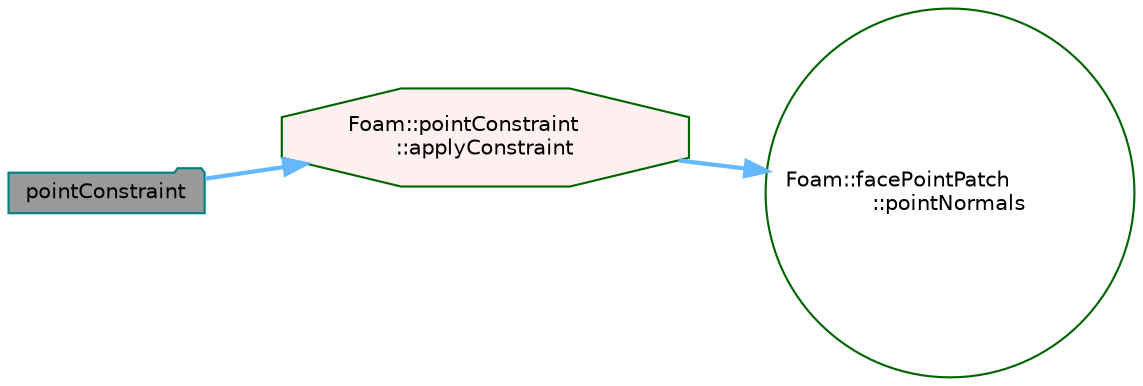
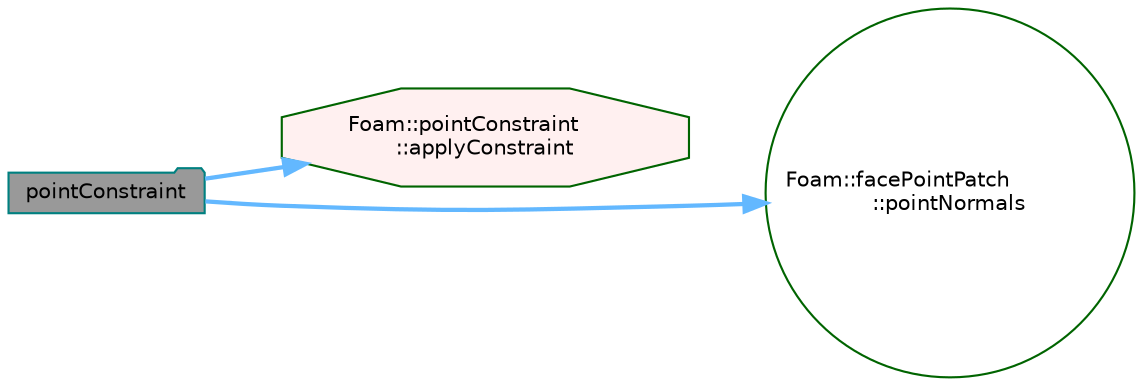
(712, 165) -> (475, 210)
